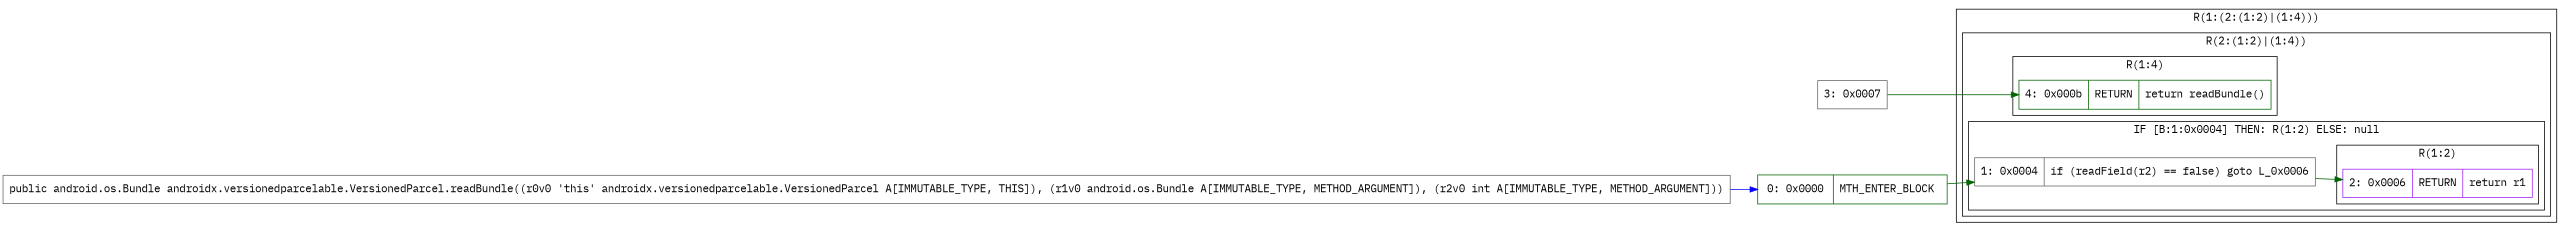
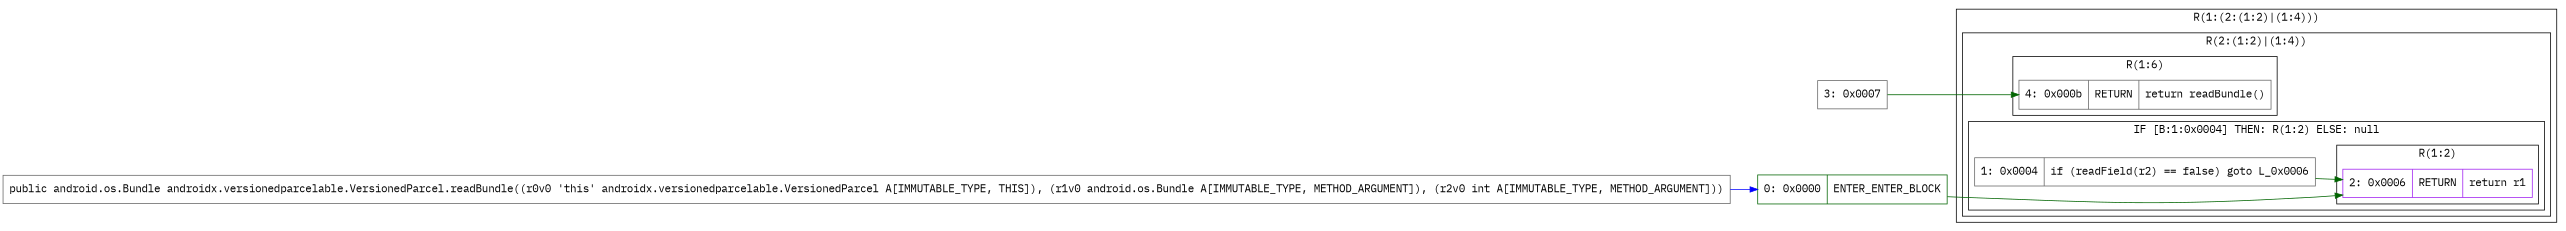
(2145, 65) -> (2145, 65)
(2145, 95) -> (2145, 95)
(1957, 183) -> (2141, 203)
(1887, 189) -> (1887, 189)
